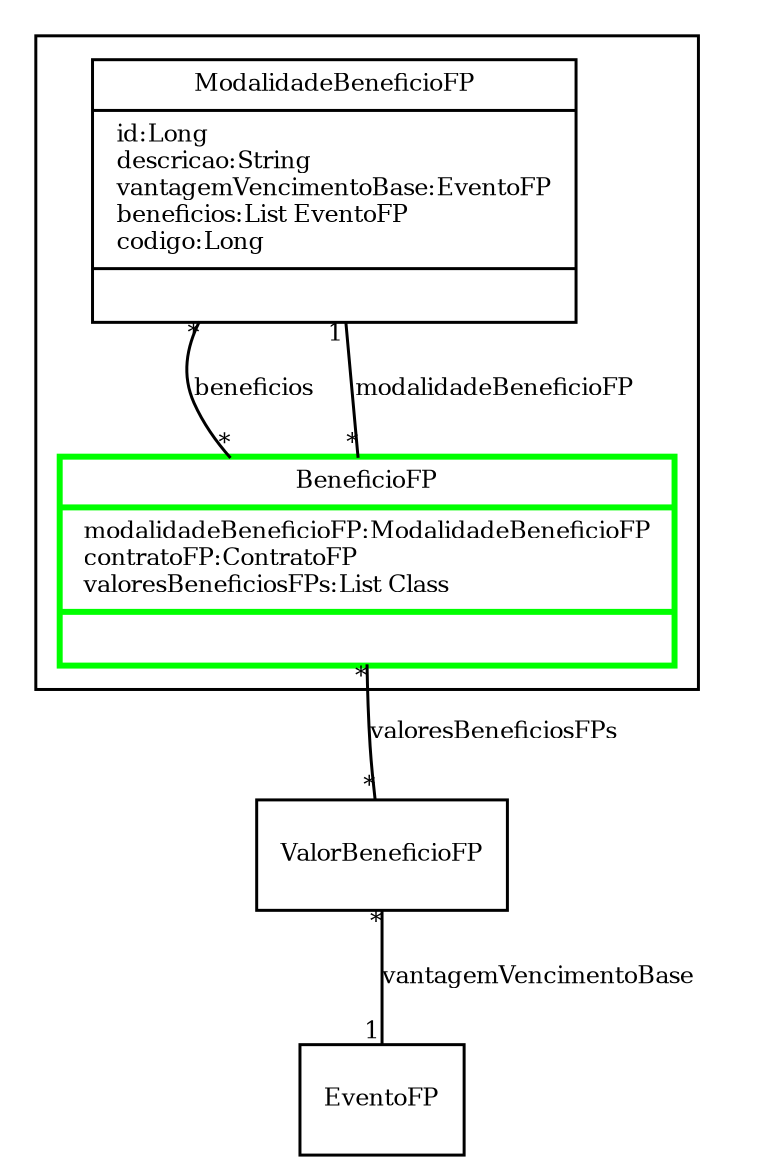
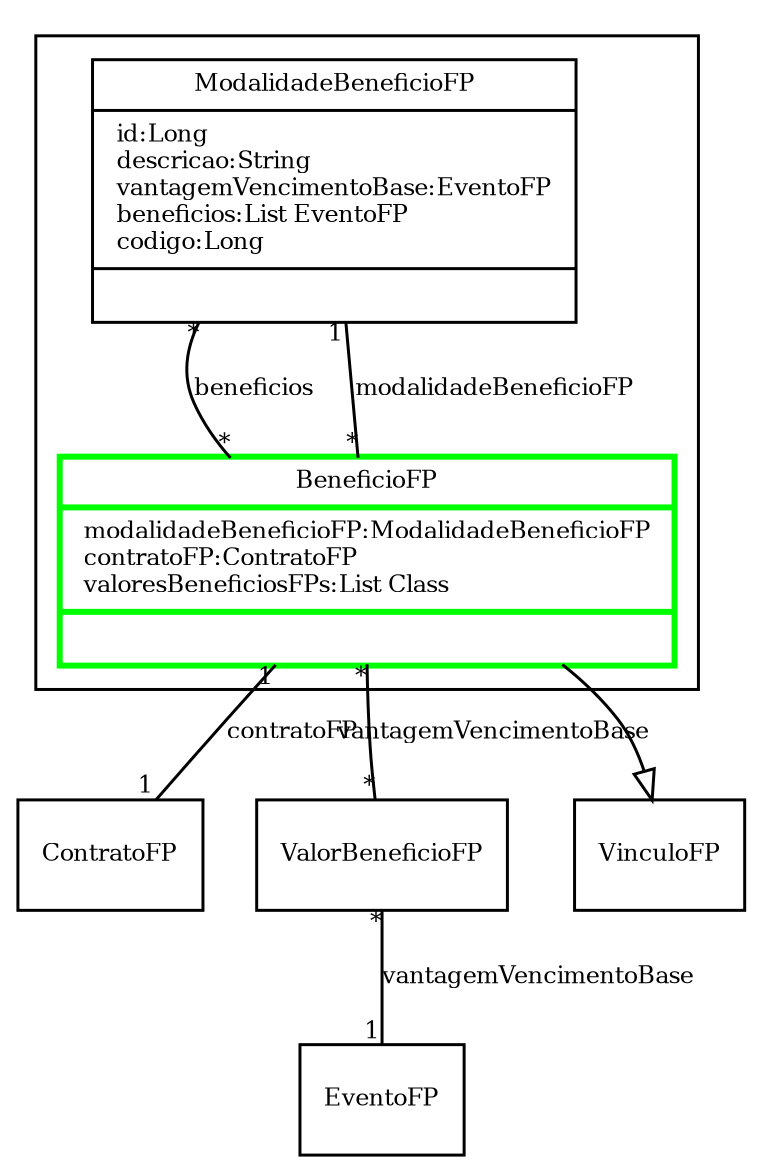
(494, 733) -> (494, 733)
none -> (110, 855)
none -> (660, 855)
